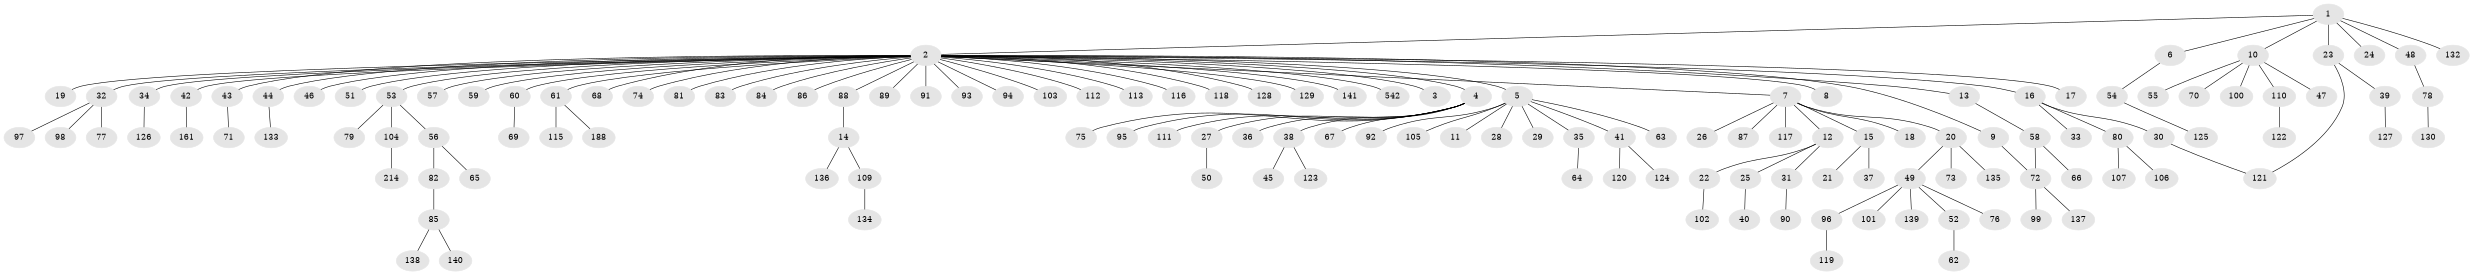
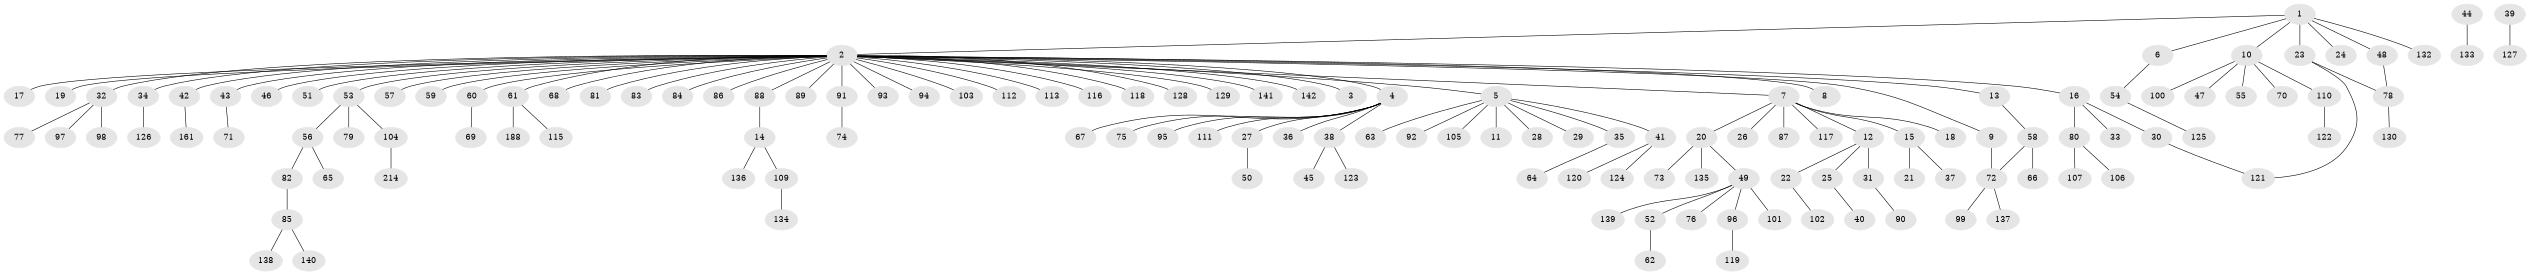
(594, 60) -> none
(727, 71) -> (842, 117)
(2357, 76) -> (2344, 76)
(1393, 96) -> (1309, 96)
